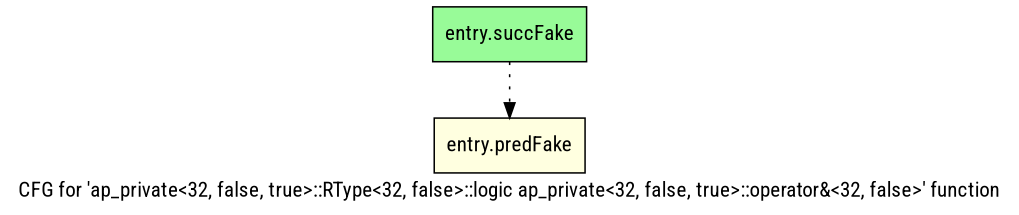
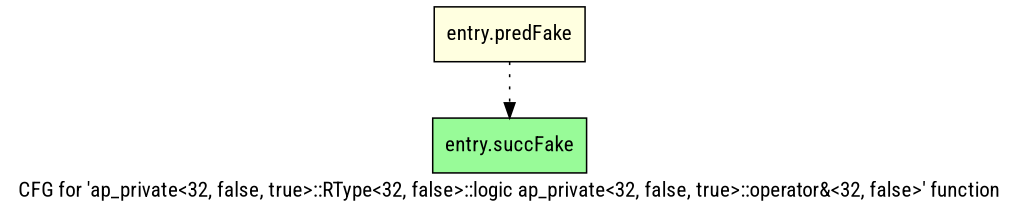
(510, 82) -> (510, 82)
